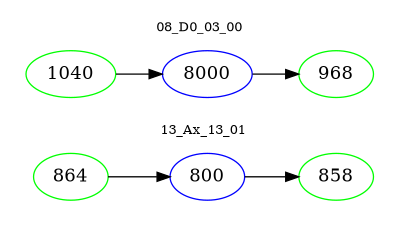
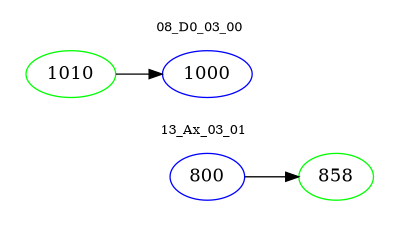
(71, 74) -> (71, 74)
(207, 74) -> (207, 74)
(336, 74) -> none
(204, 131) -> (204, 131)
(71, 177) -> none
